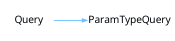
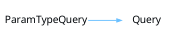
(68, 20) -> (102, 20)
